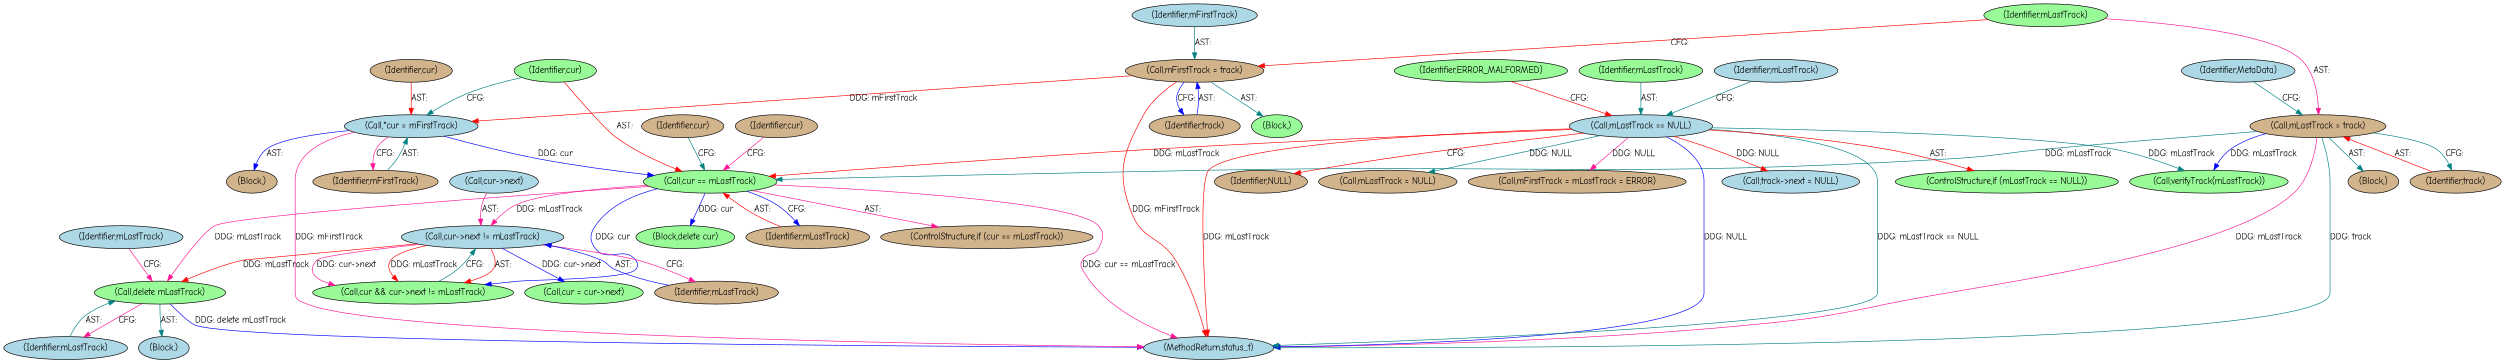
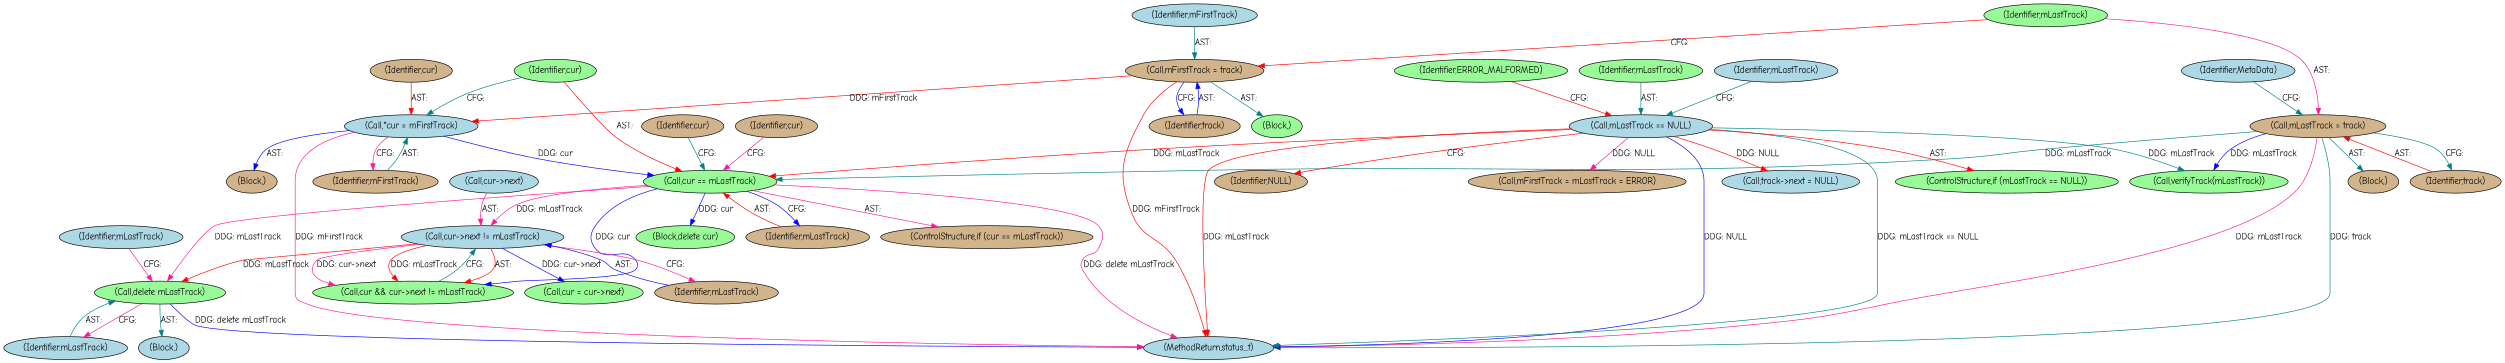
(1388, 182) -> none
(1129, 265) -> (1129, 265)
